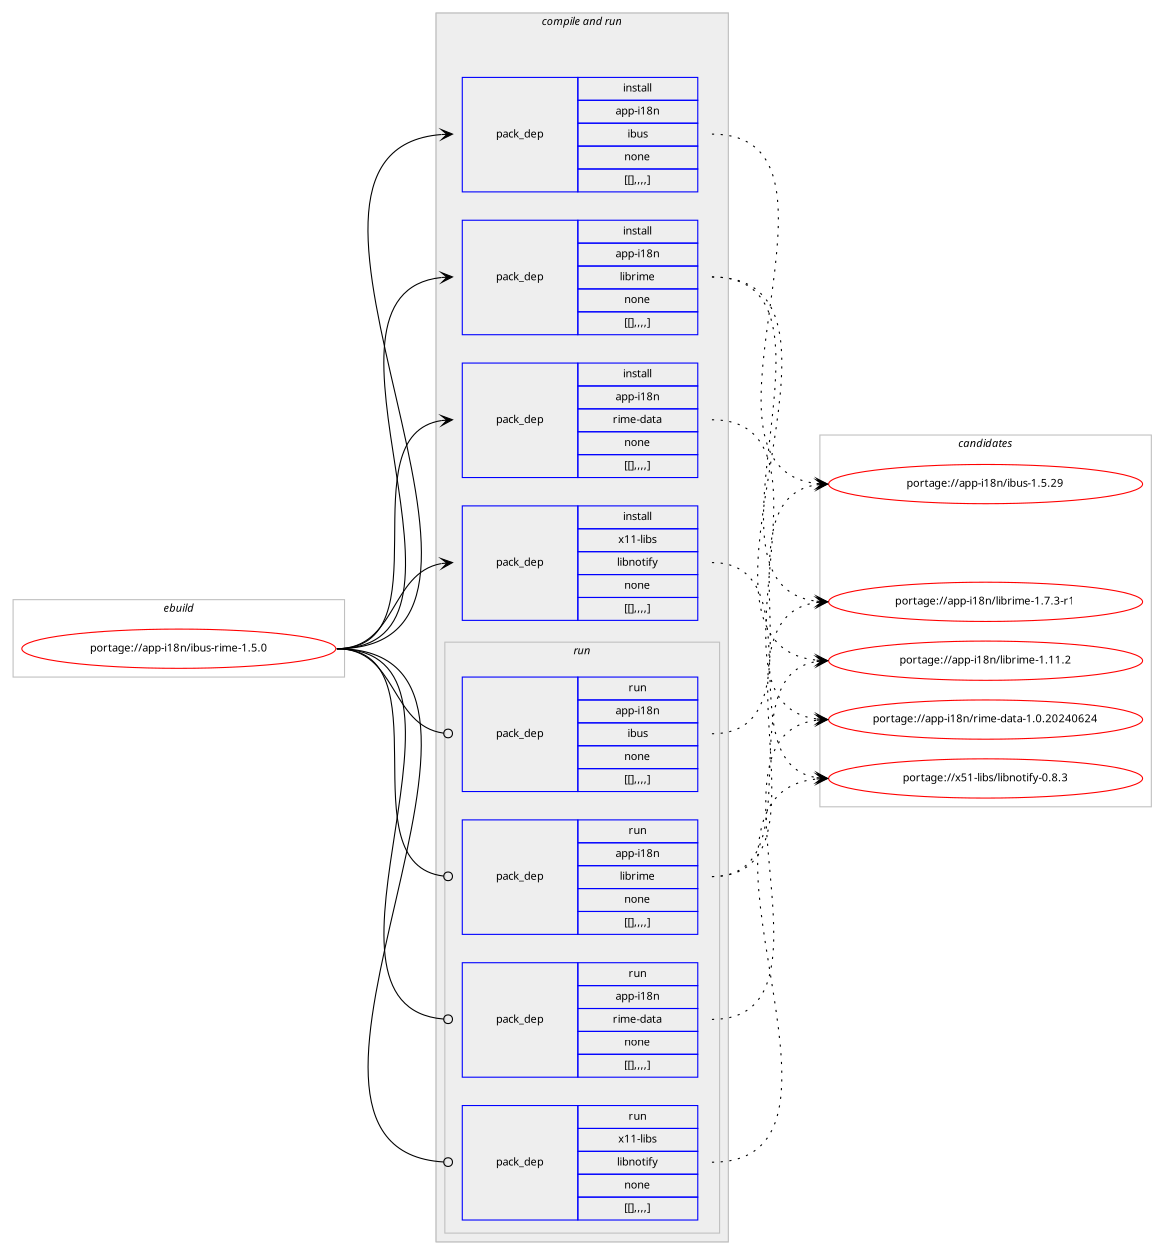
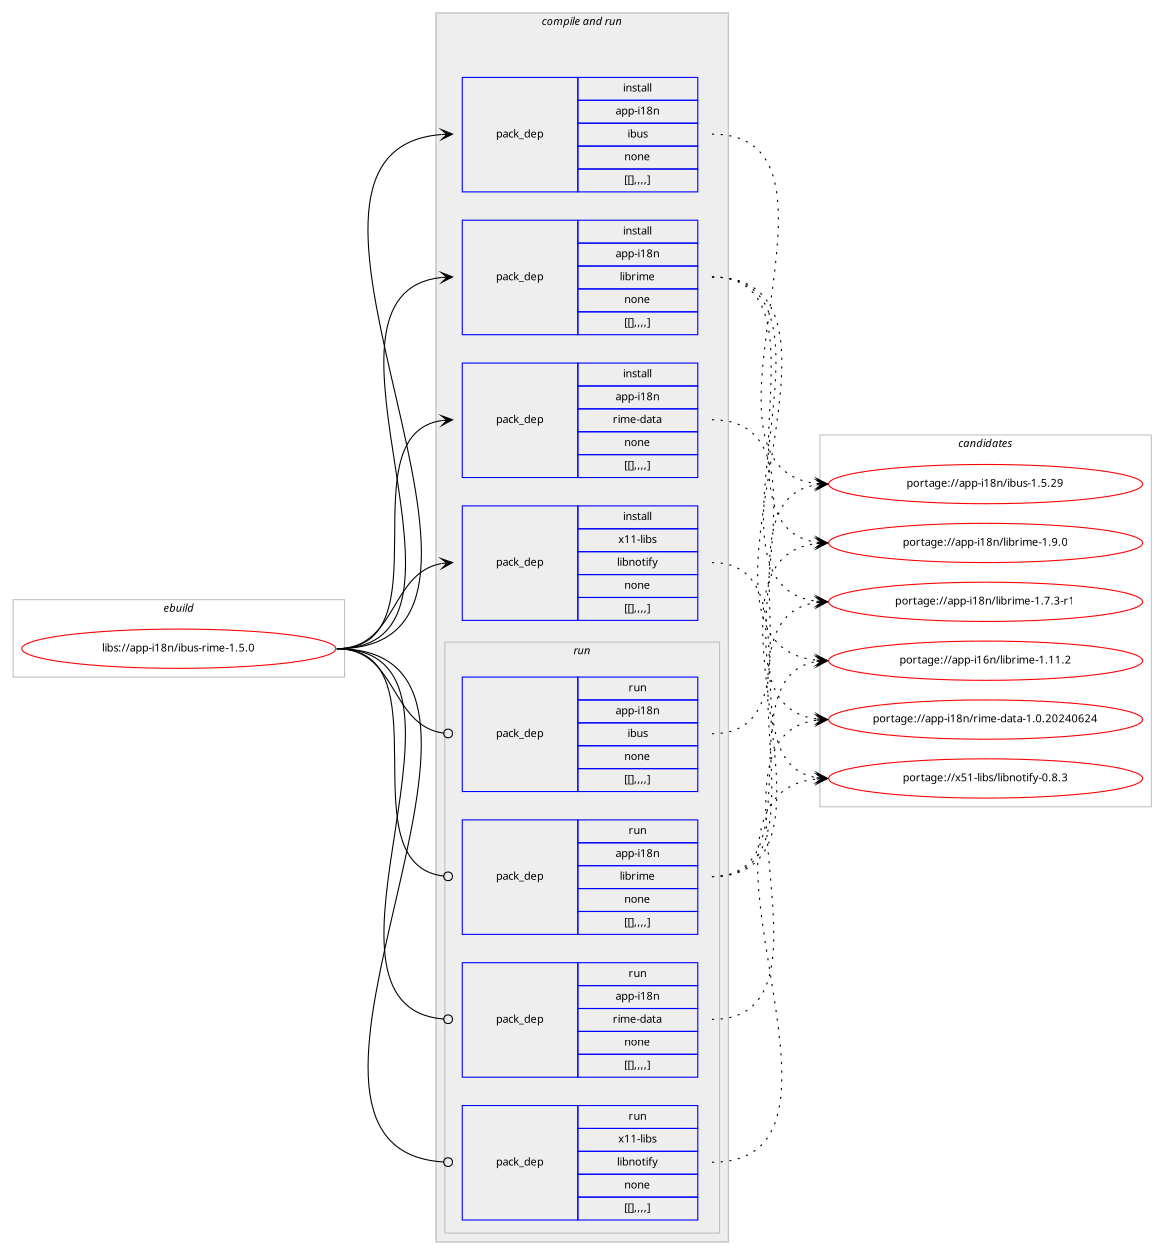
none -> (986, 543)
(179, 649) -> (179, 649)
(986, 661) -> (986, 661)
